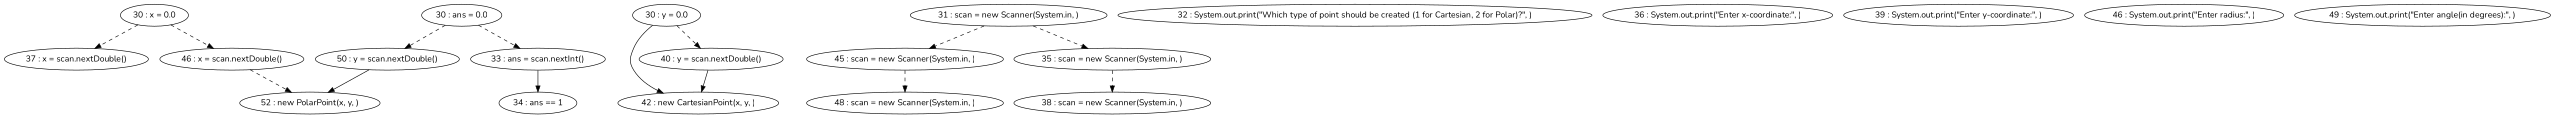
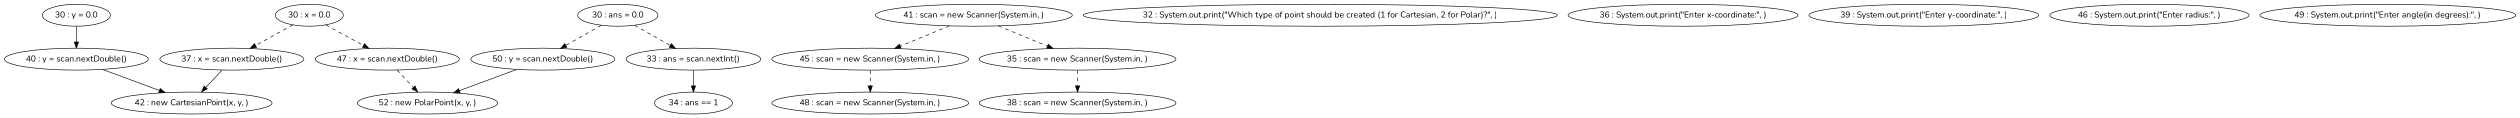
(1009, 15) -> (974, 15)
(686, 35) -> (76, 34)
(232, 59) -> (387, 59)
(630, 60) -> (214, 79)
